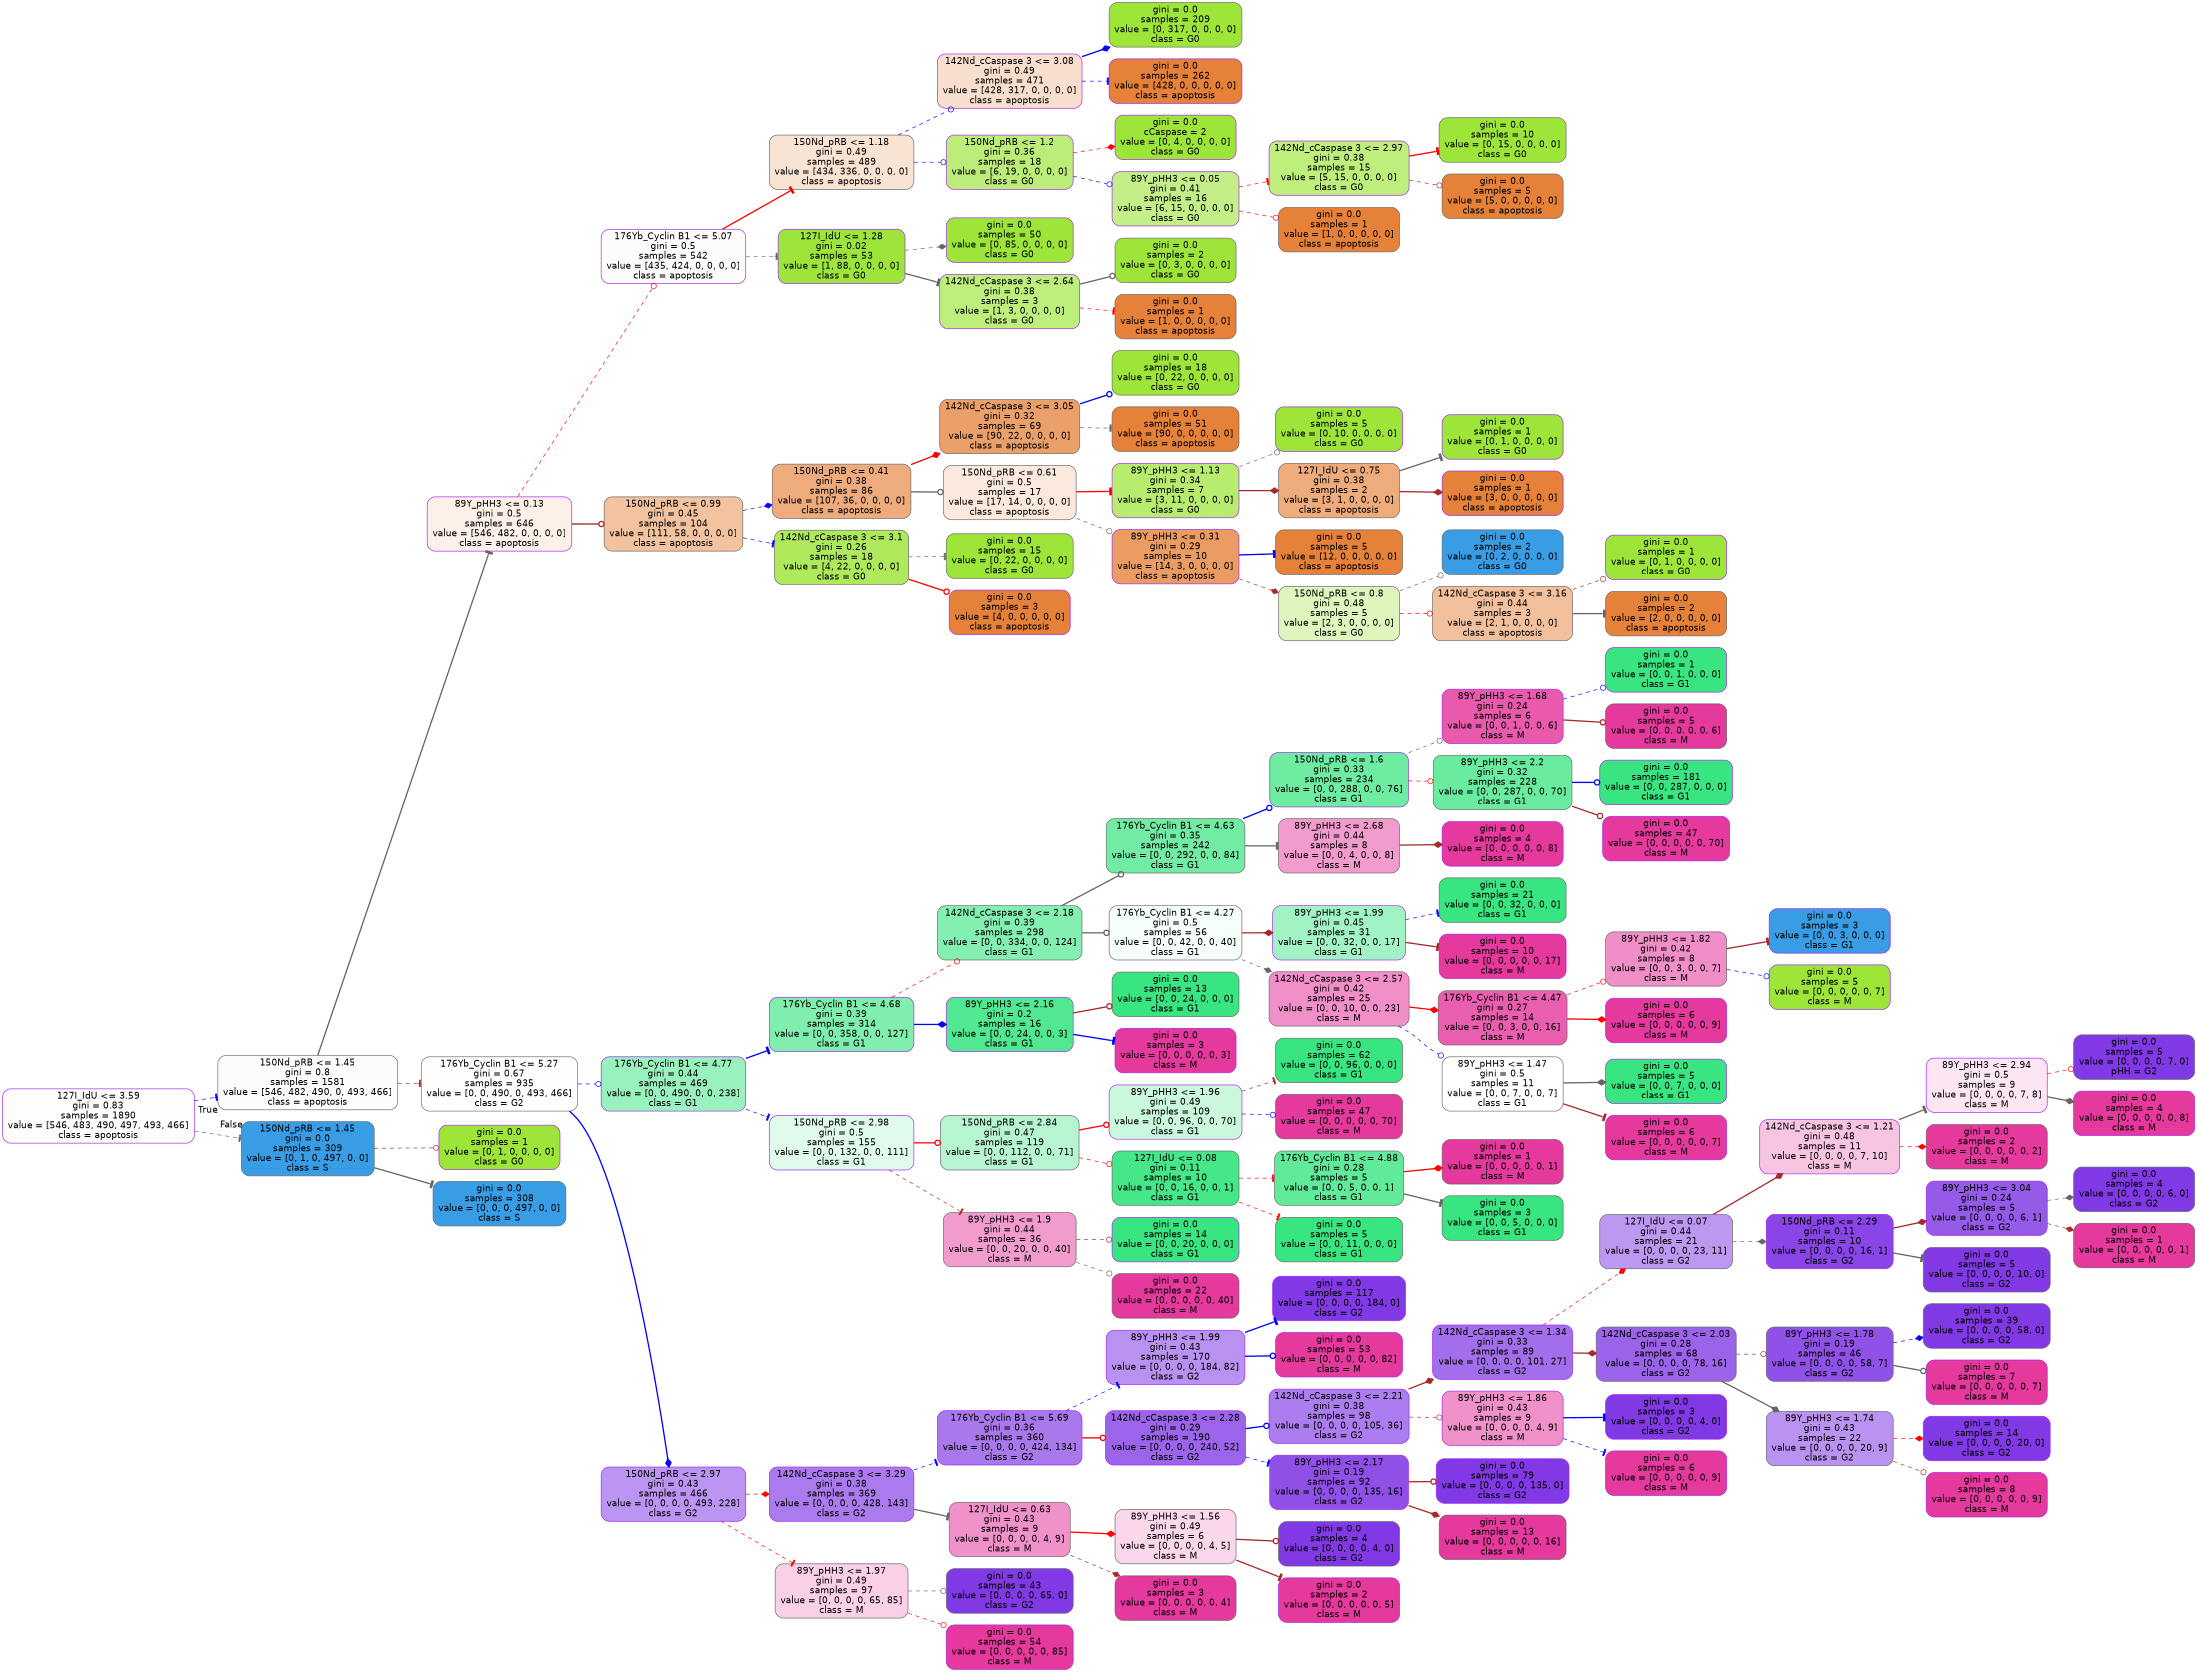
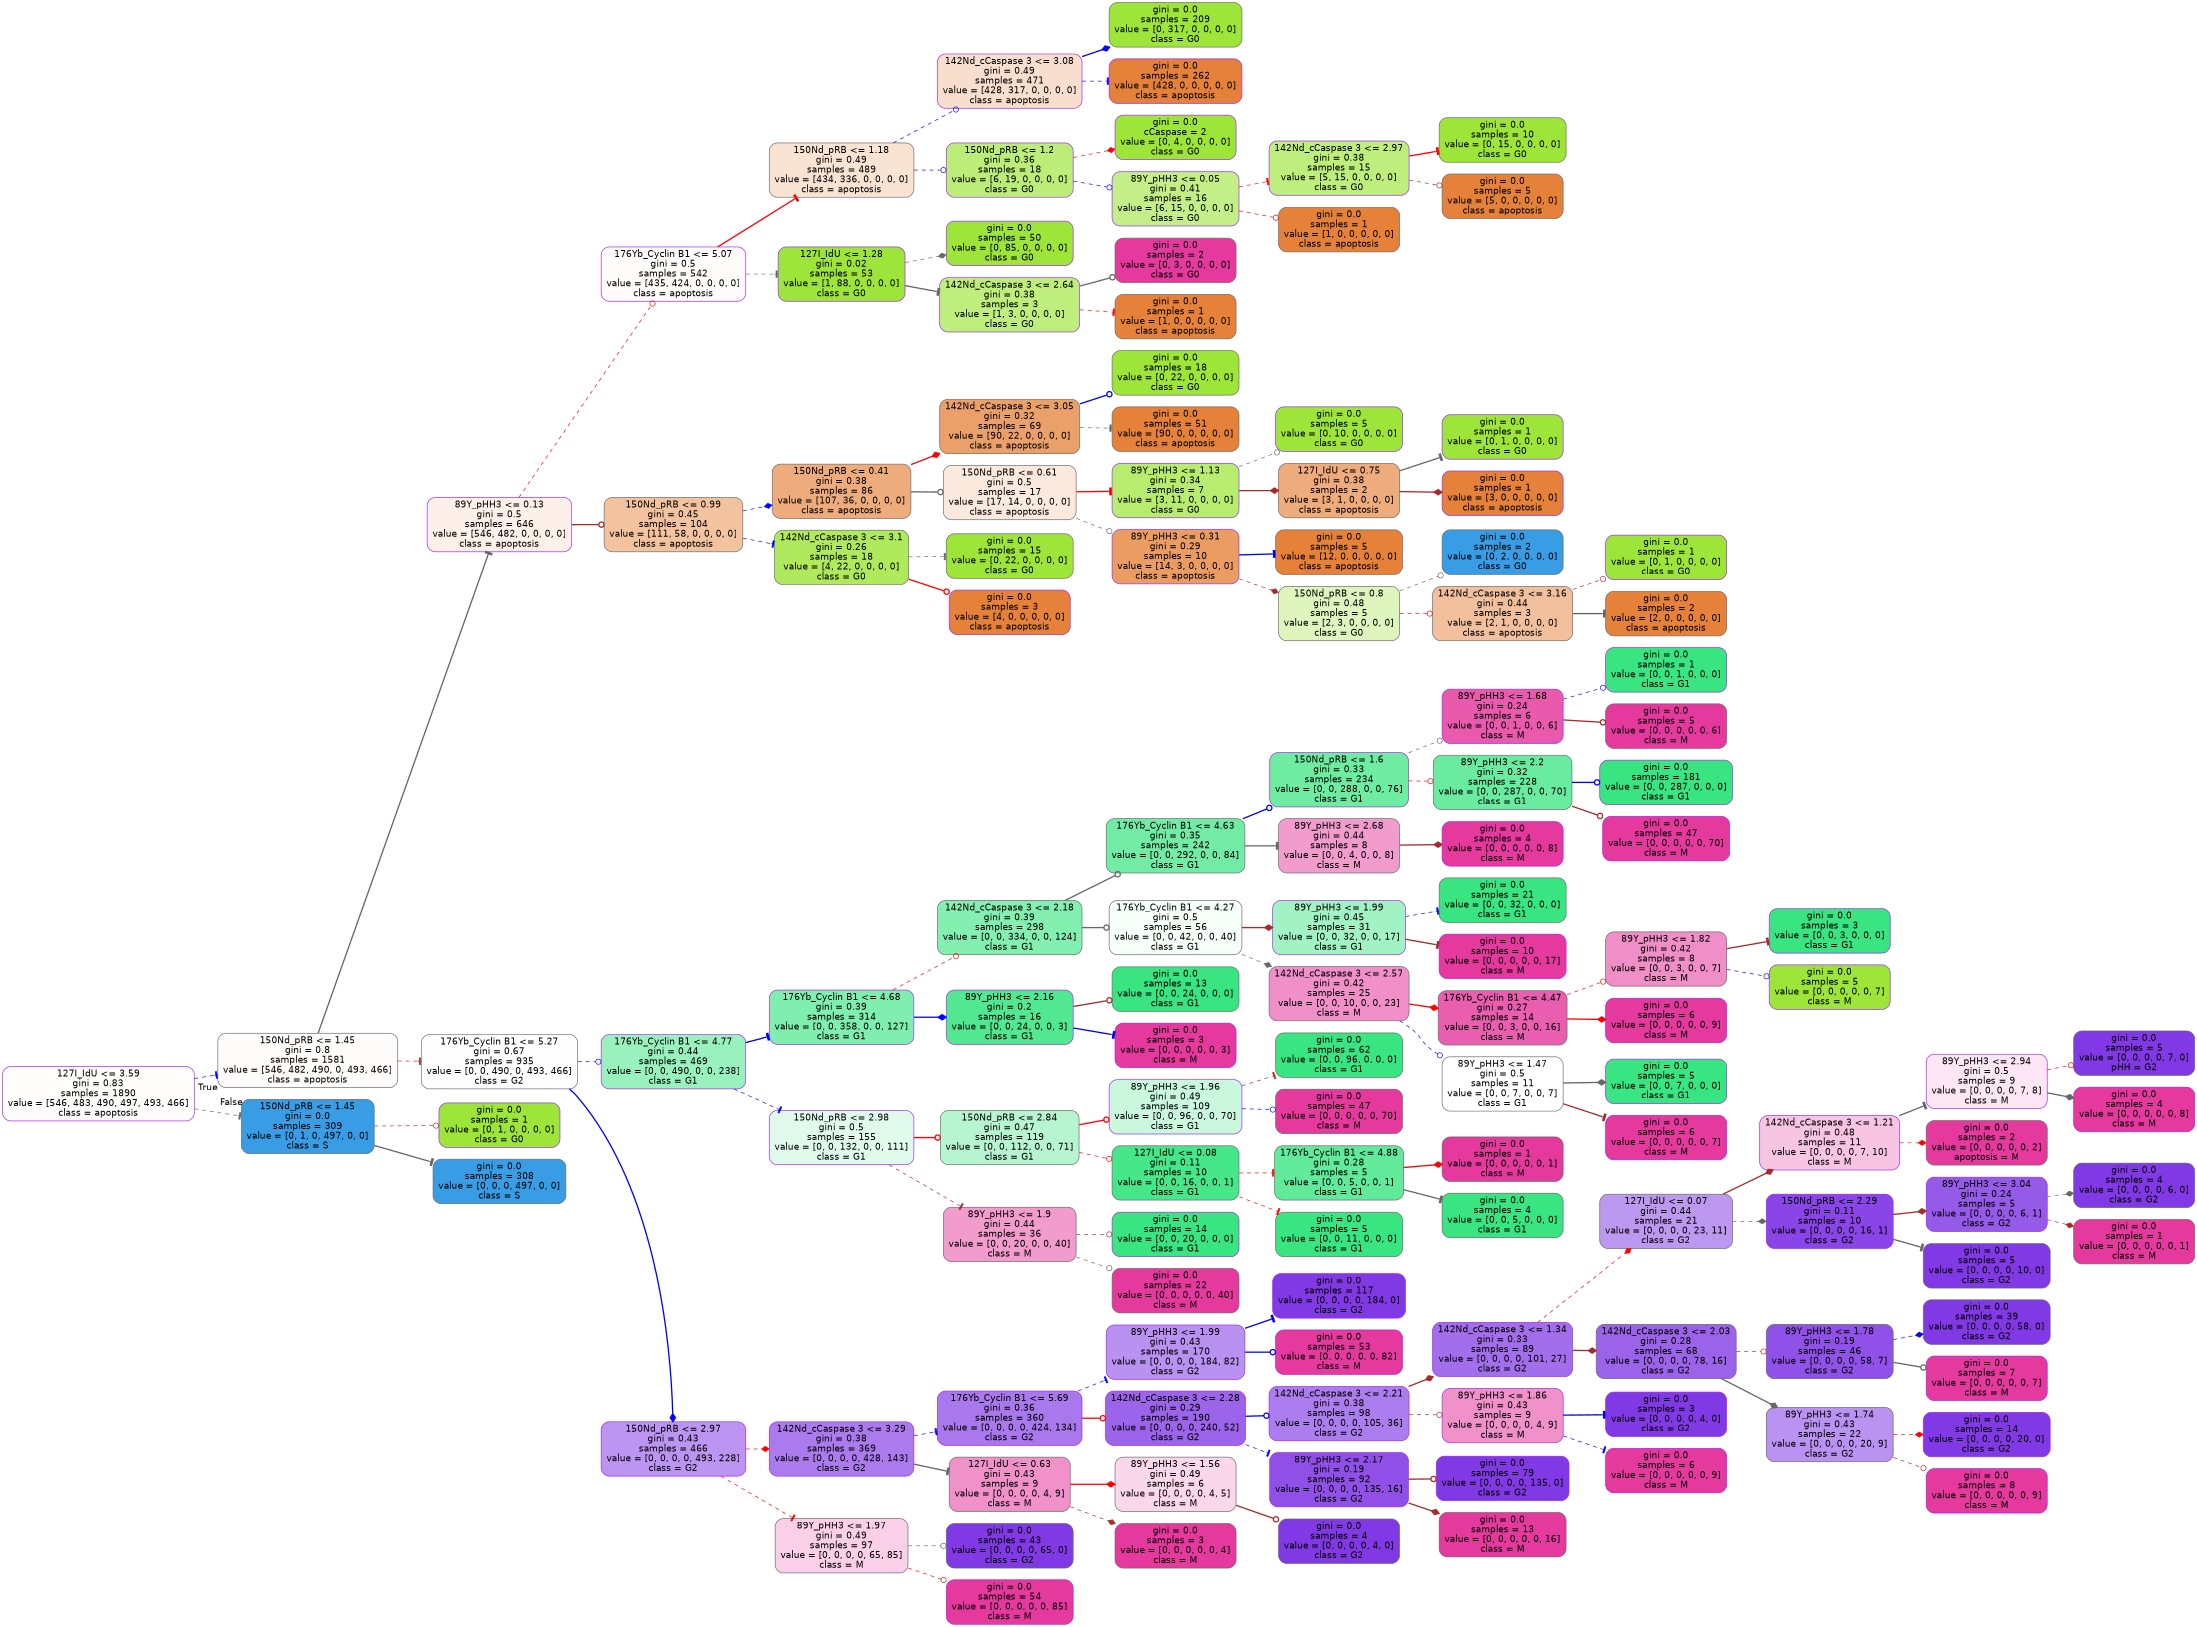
(1176, 260) -> (1176, 260)
(1830, 931) -> (1830, 931)
(1987, 1147) -> (1987, 1143)
(1503, 1218) -> (1503, 1215)
(1339, 1600) -> none
